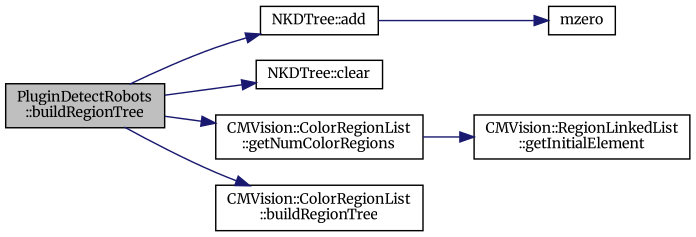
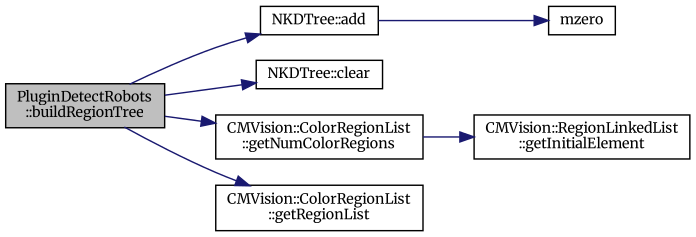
(319, 208) -> (319, 208)
